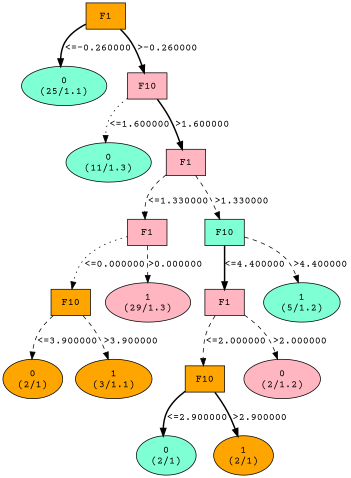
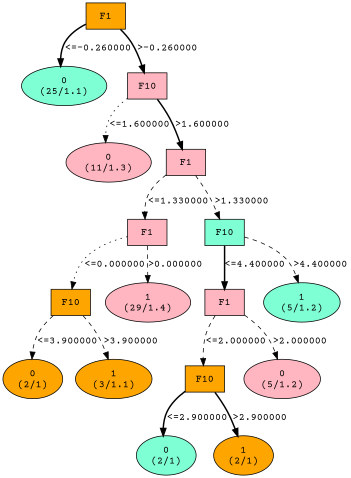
(109, 162) -> (109, 162)
(148, 302) -> (148, 302)
(282, 379) -> (282, 379)
